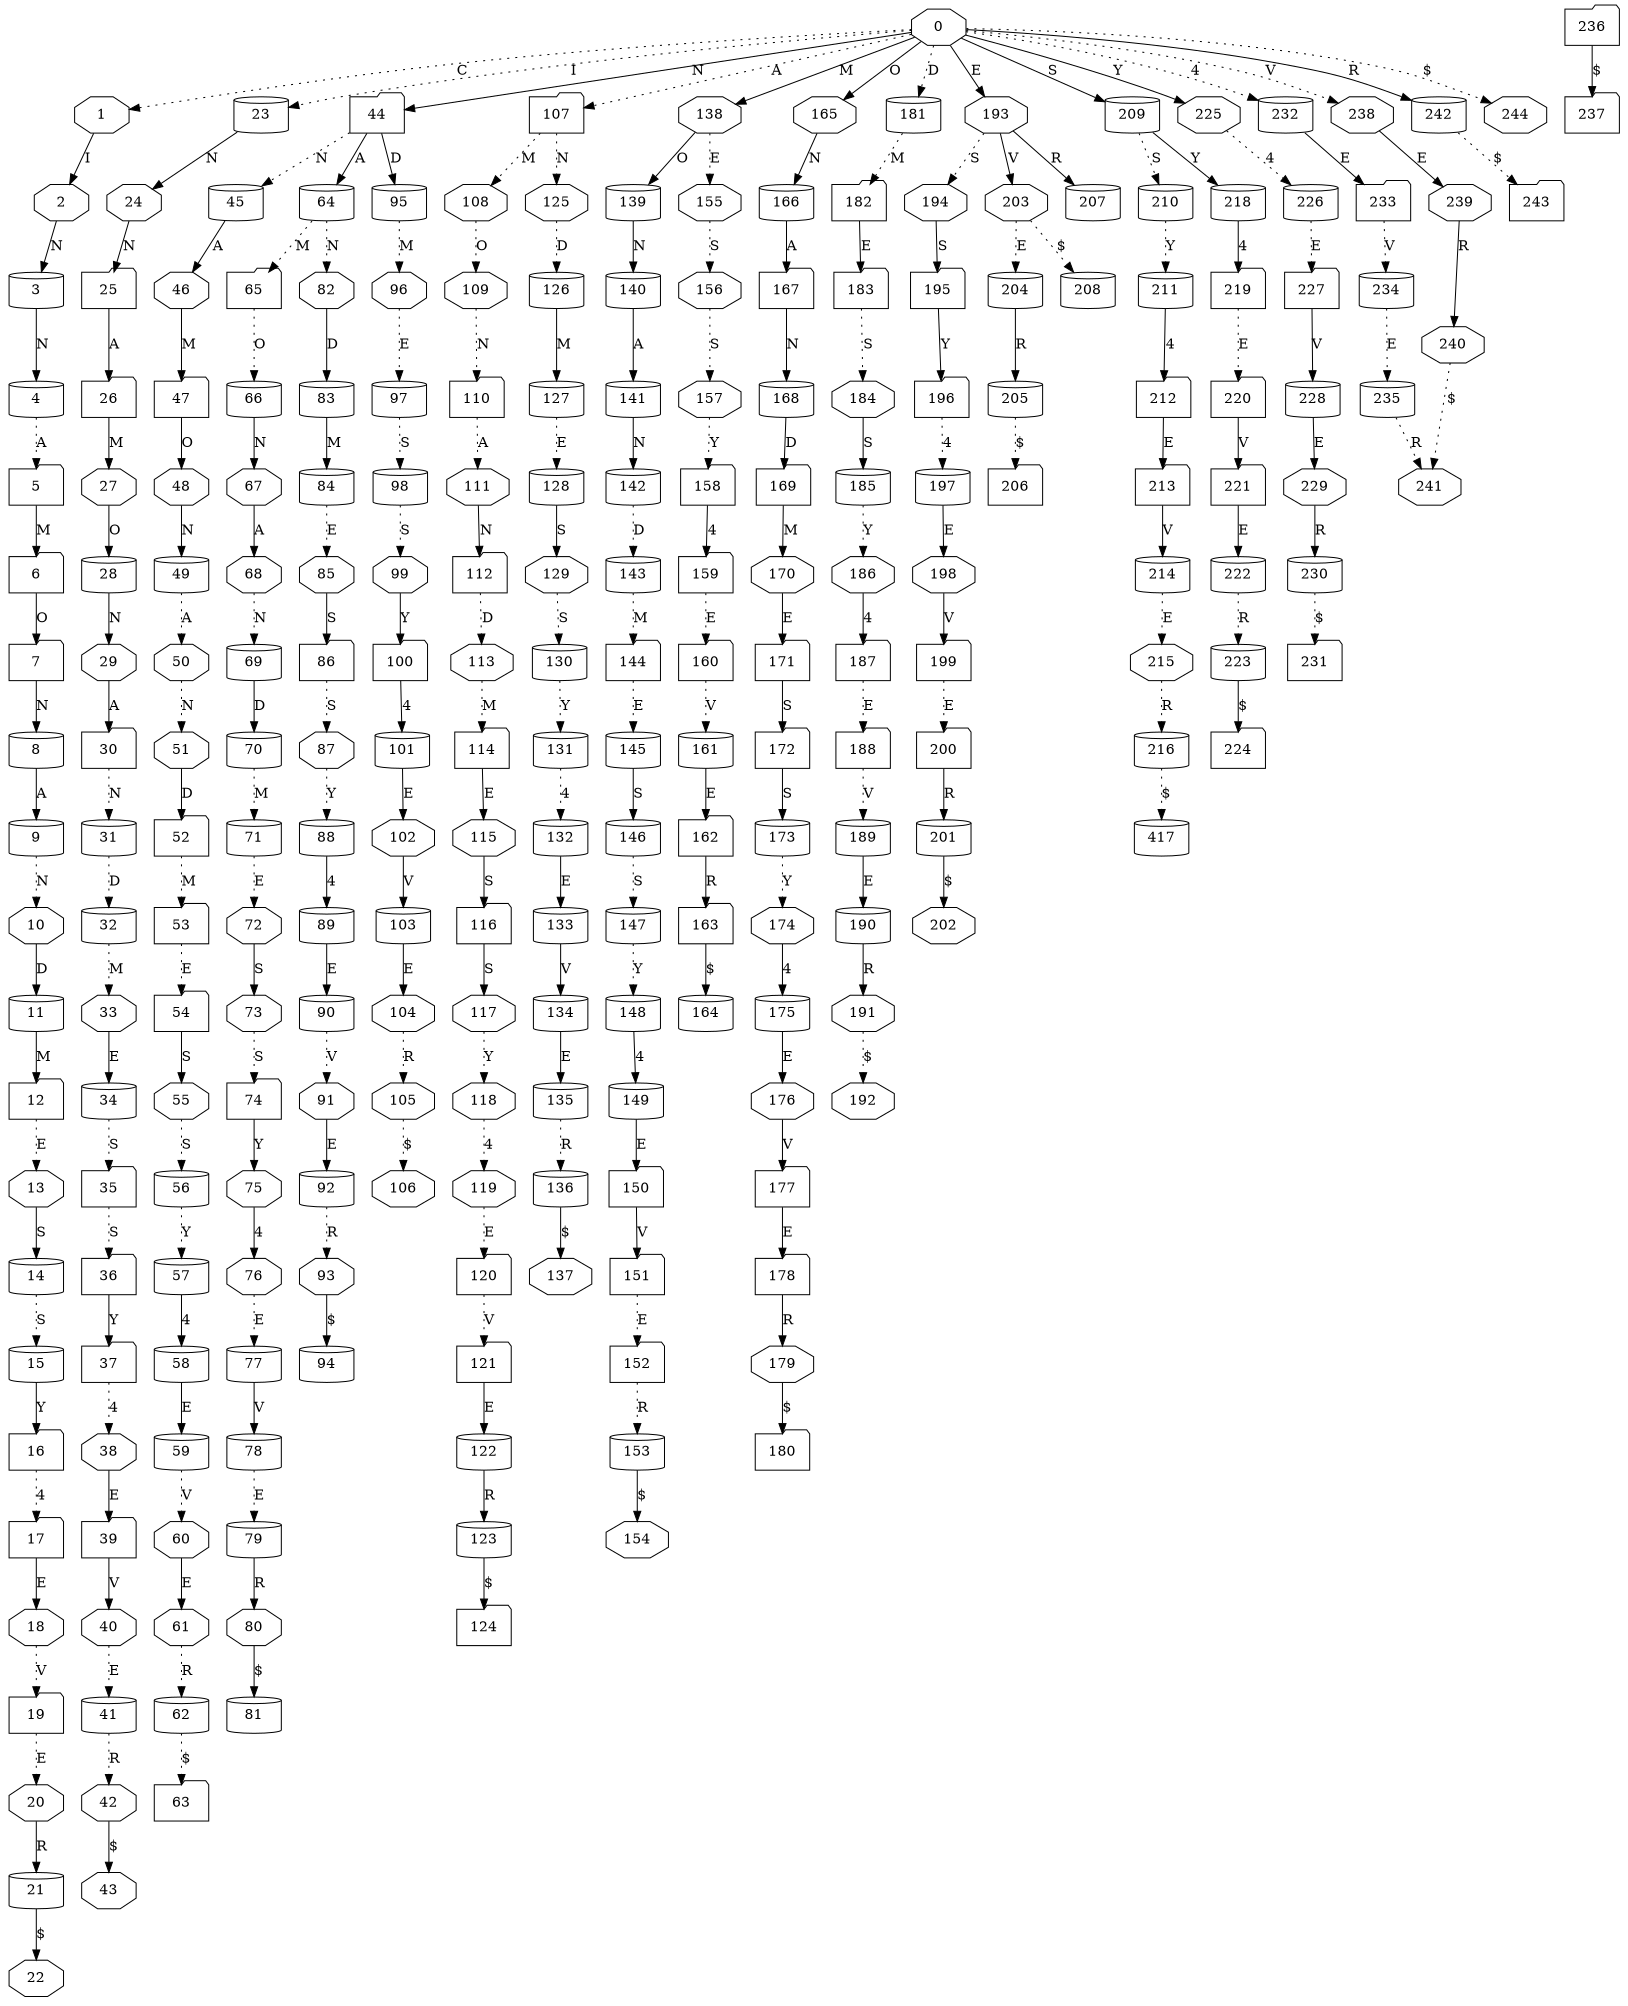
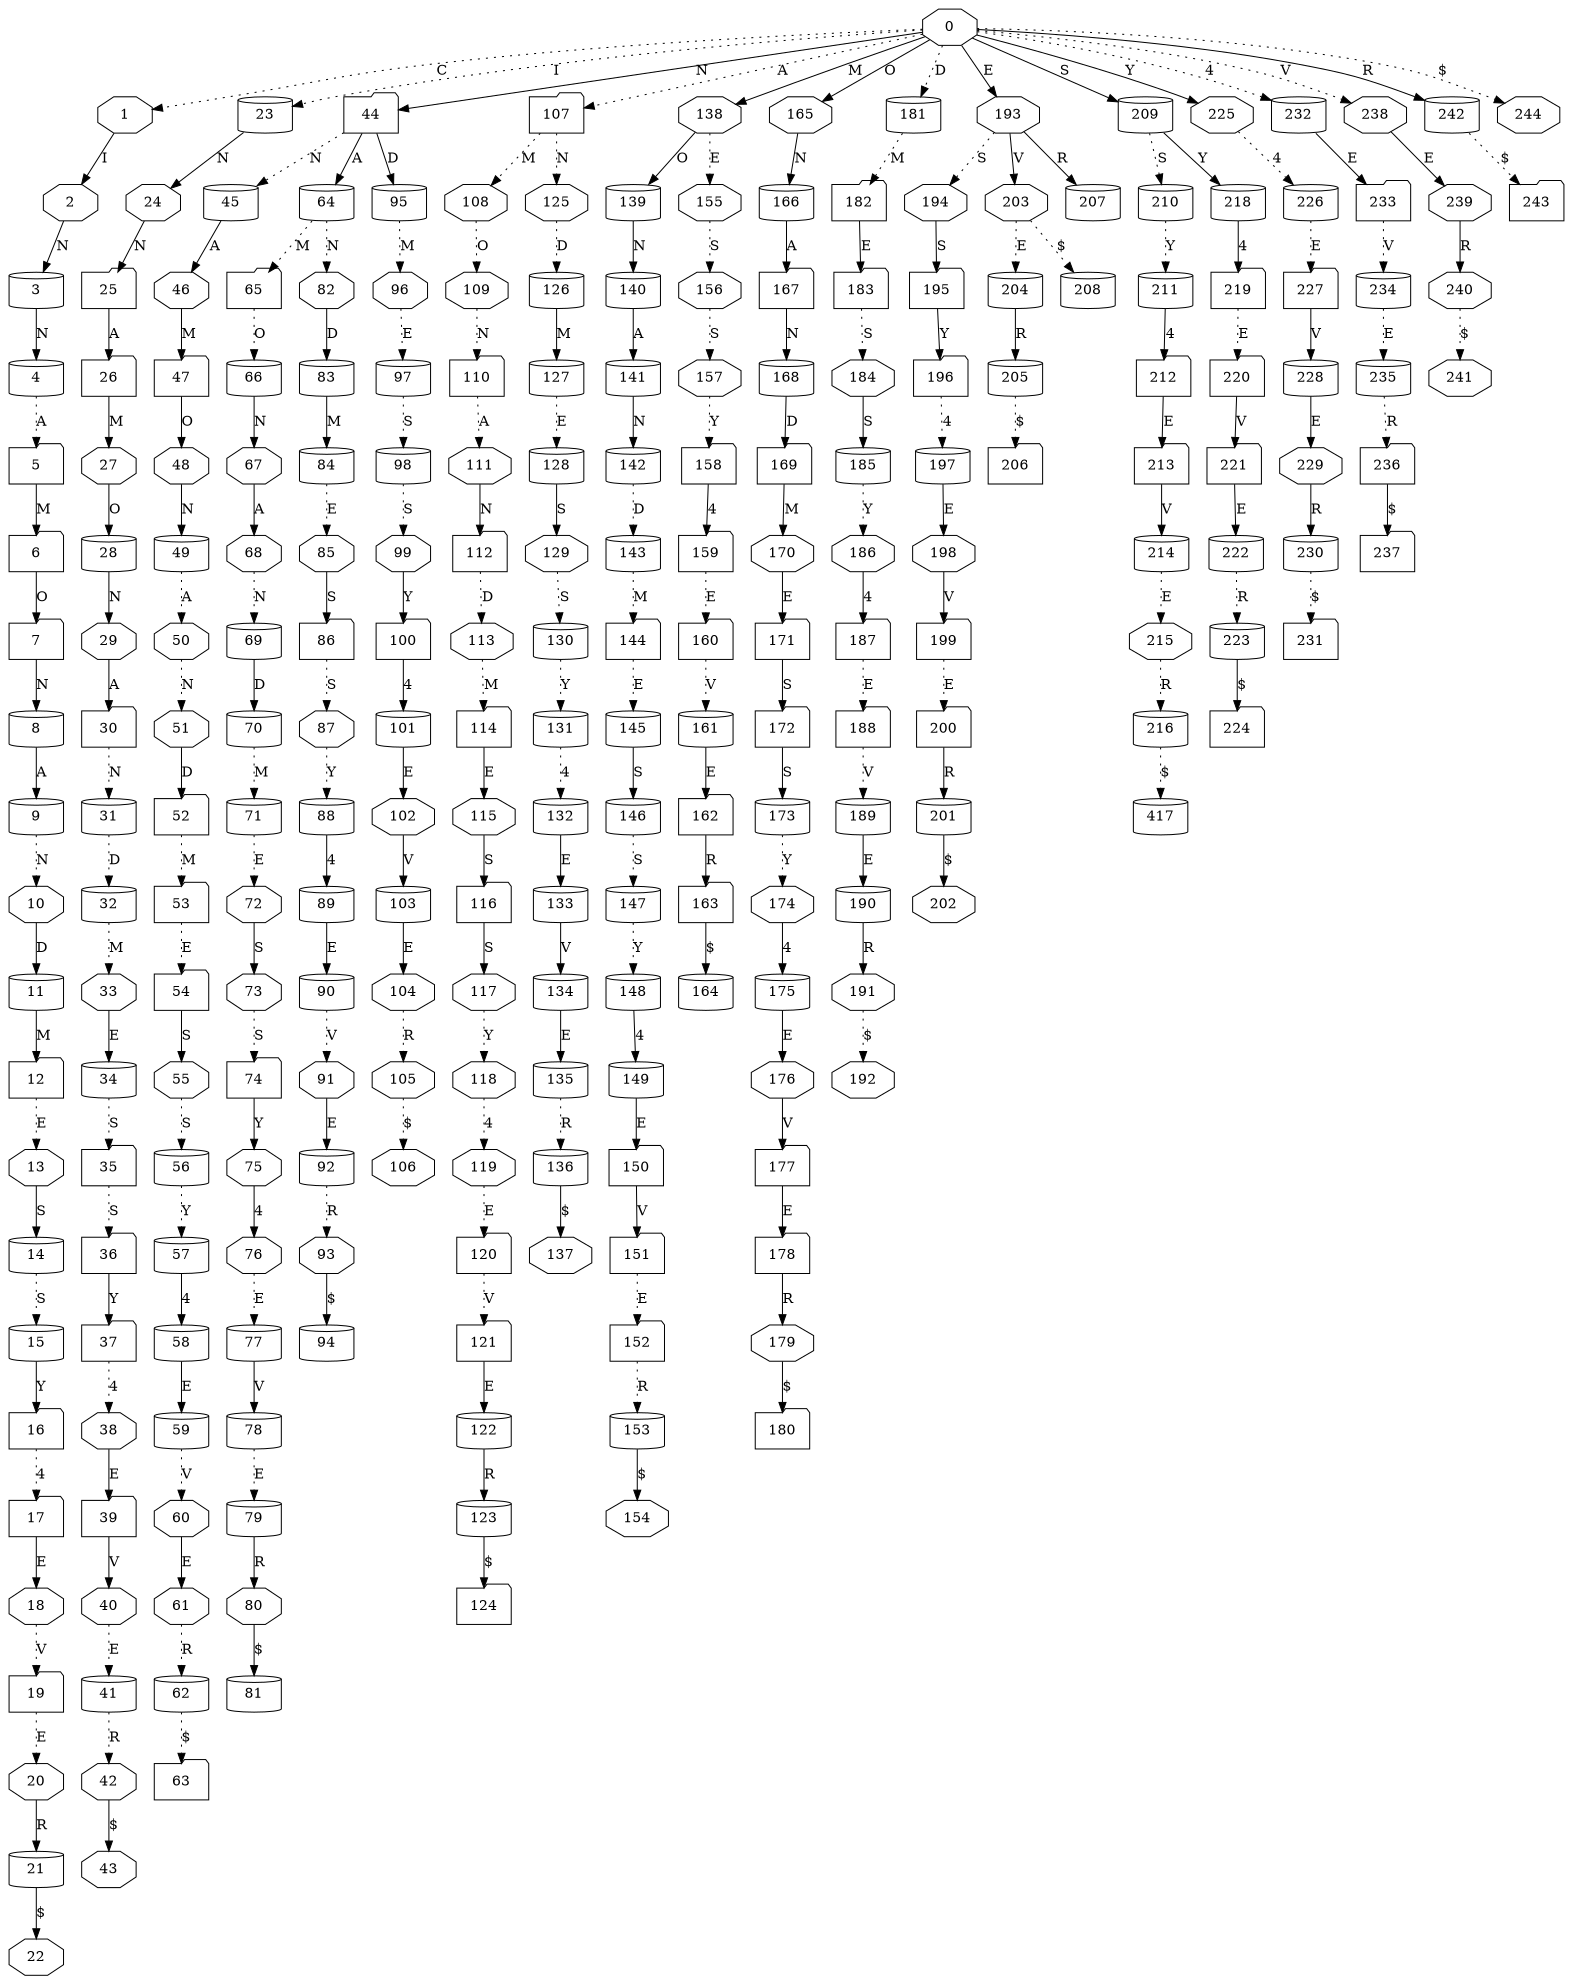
(1406, 439) -> (1385, 417)
